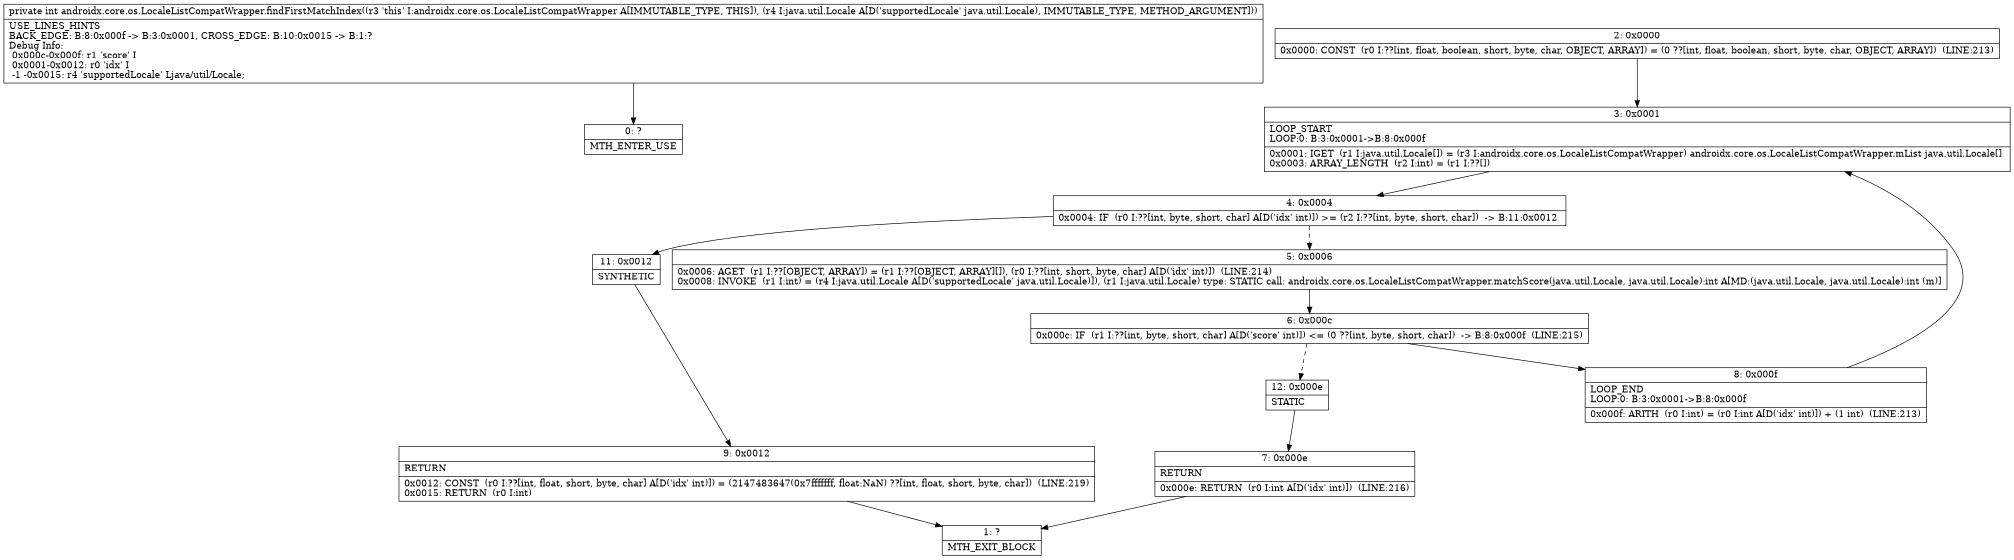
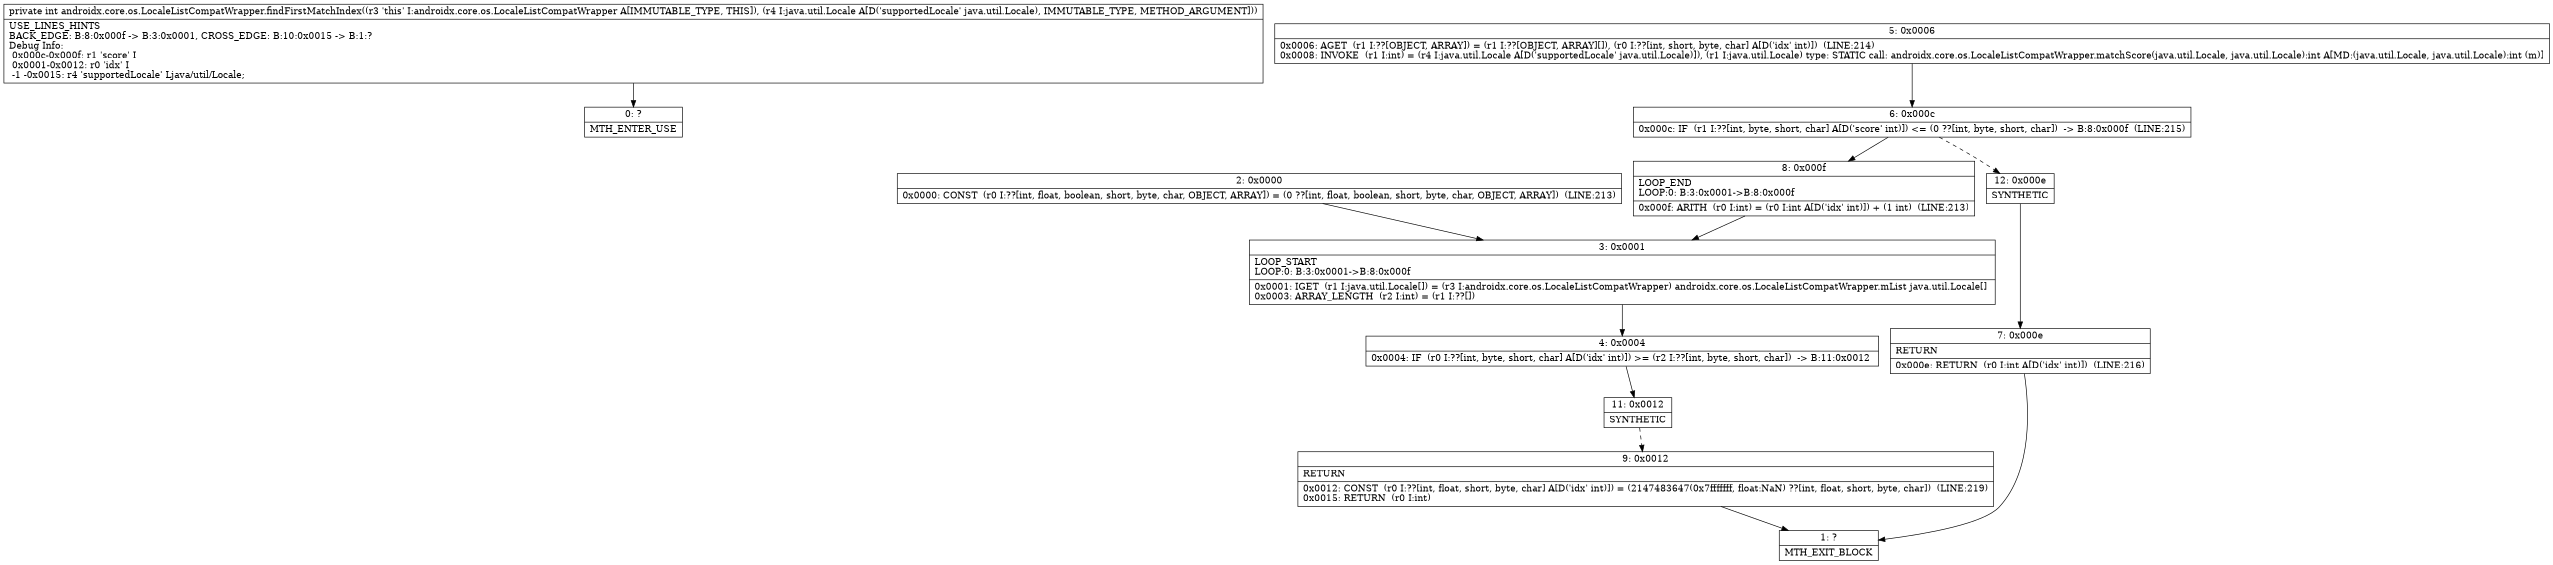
(1310, 235) -> none
(681, 363) -> (1641, 436)
(1288, 402) -> (2020, 196)
